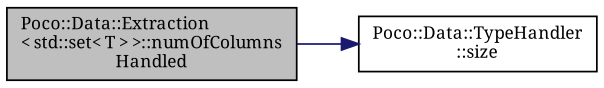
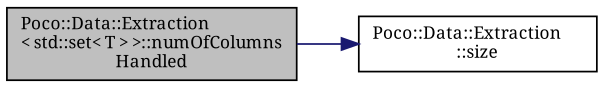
(478, 44) -> (478, 44)
